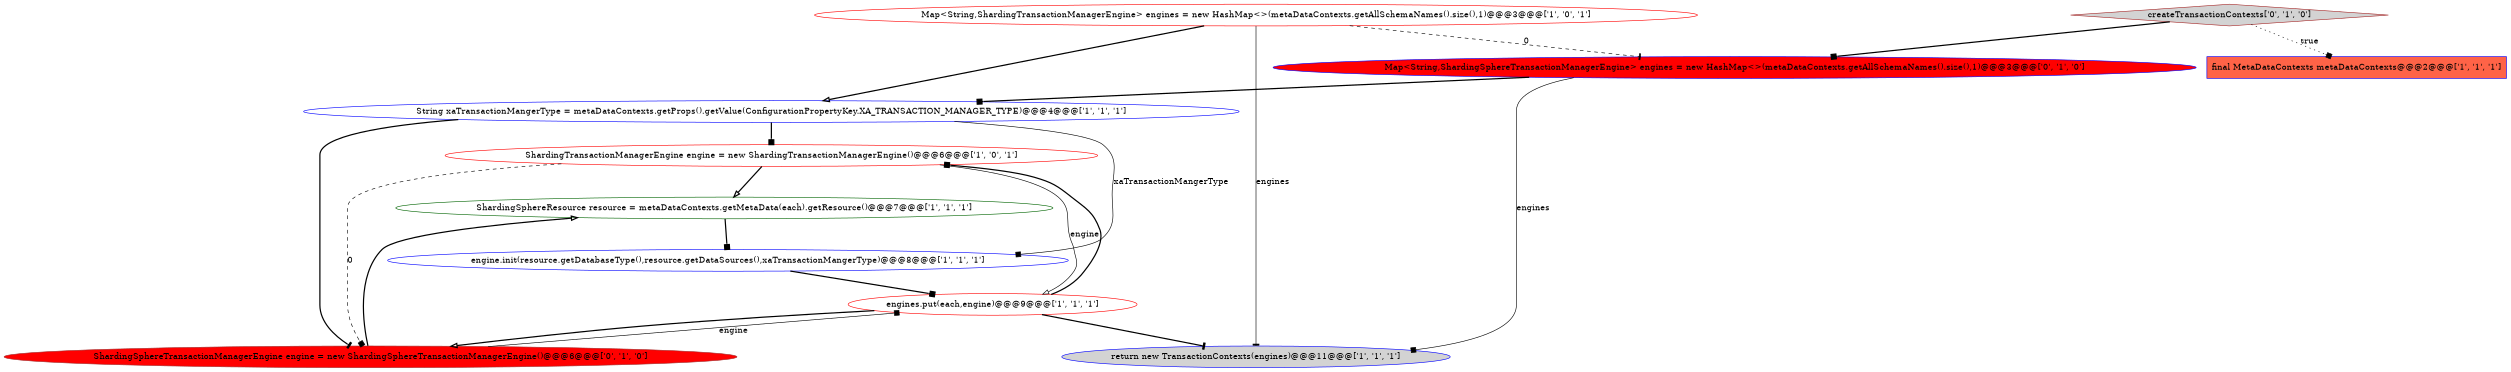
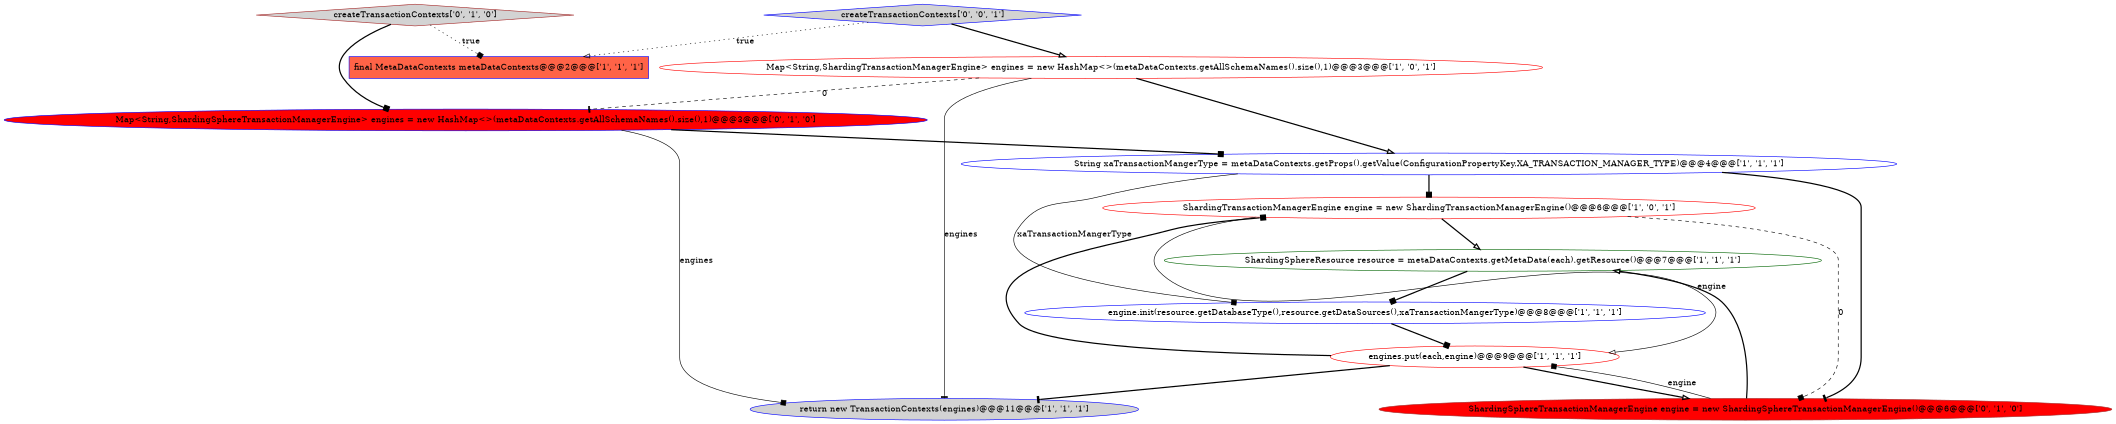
none -> (923, 15)
